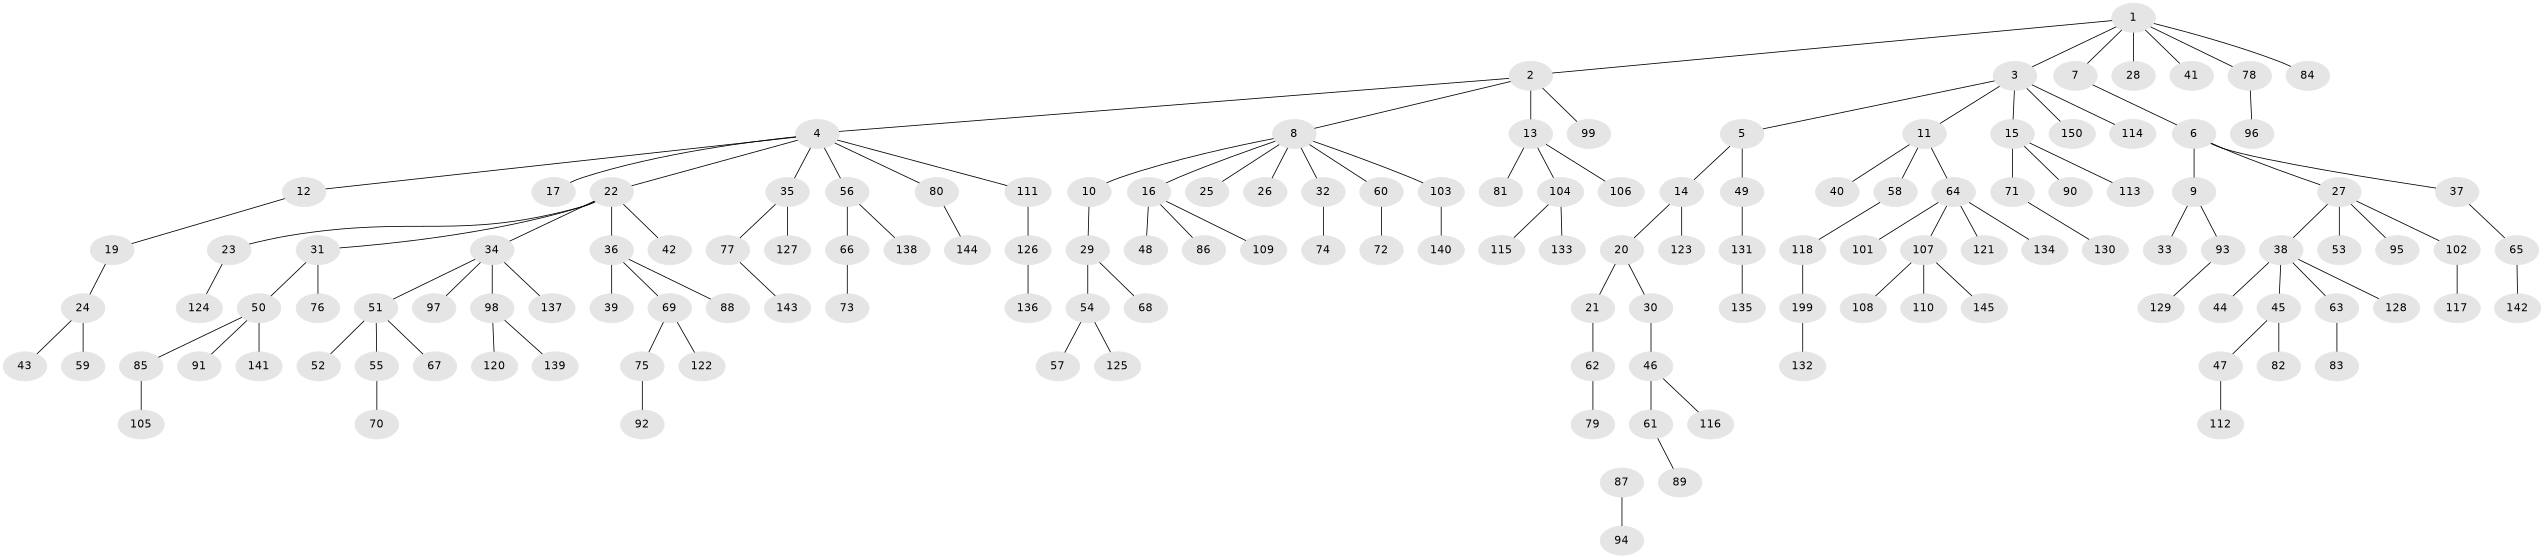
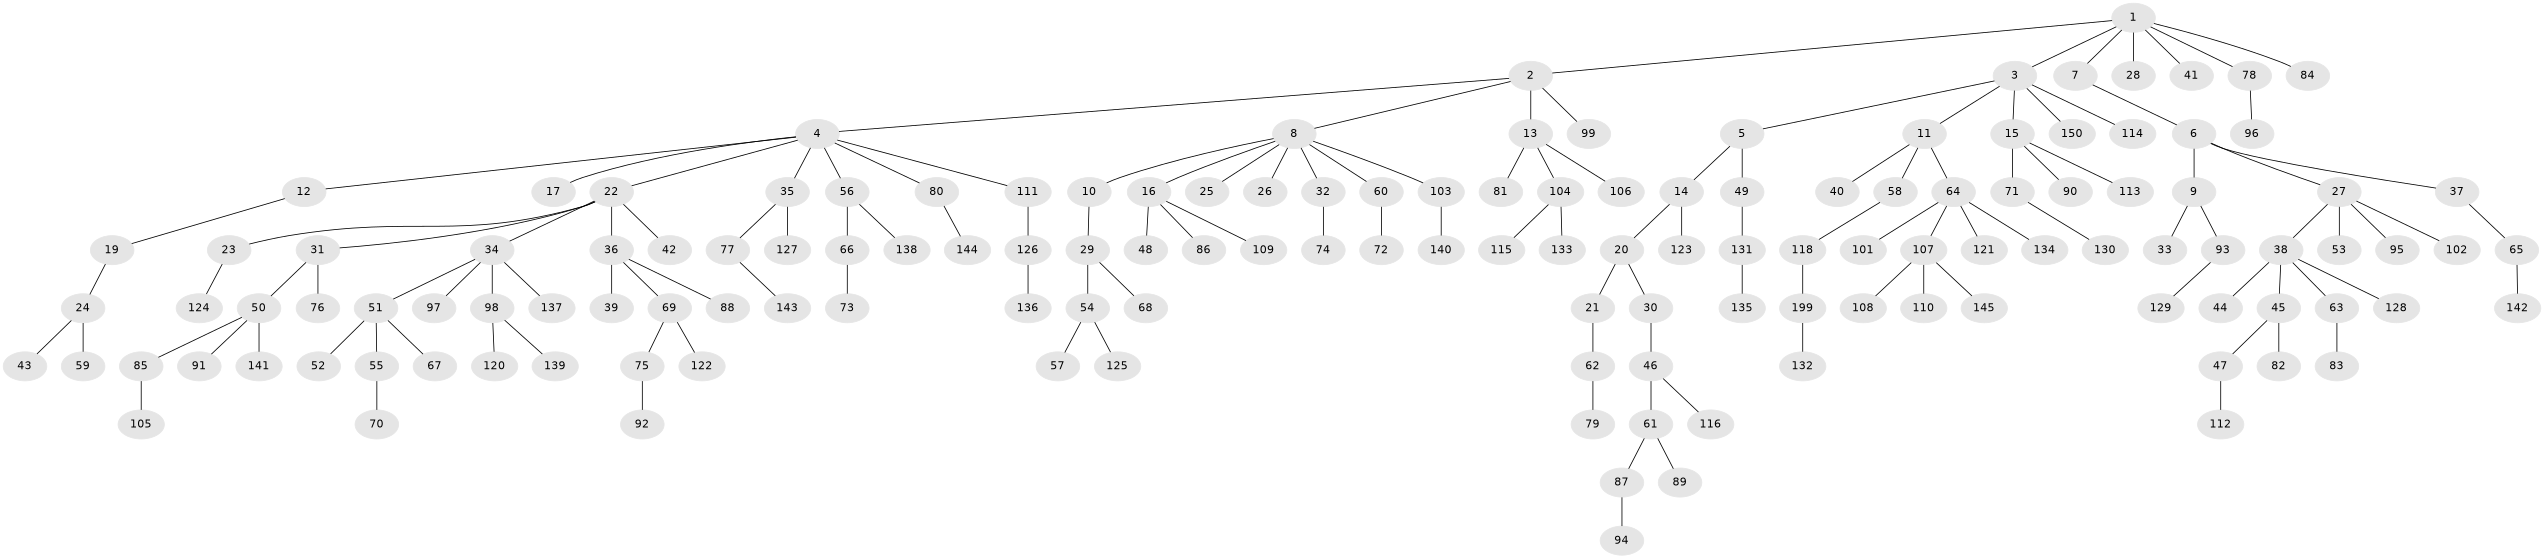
(2457, 308) -> none
none -> (1636, 454)
